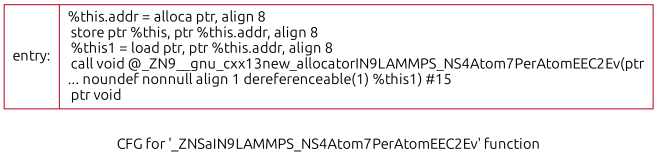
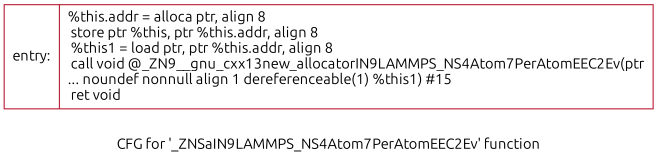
(95, 95) -> (95, 95)
